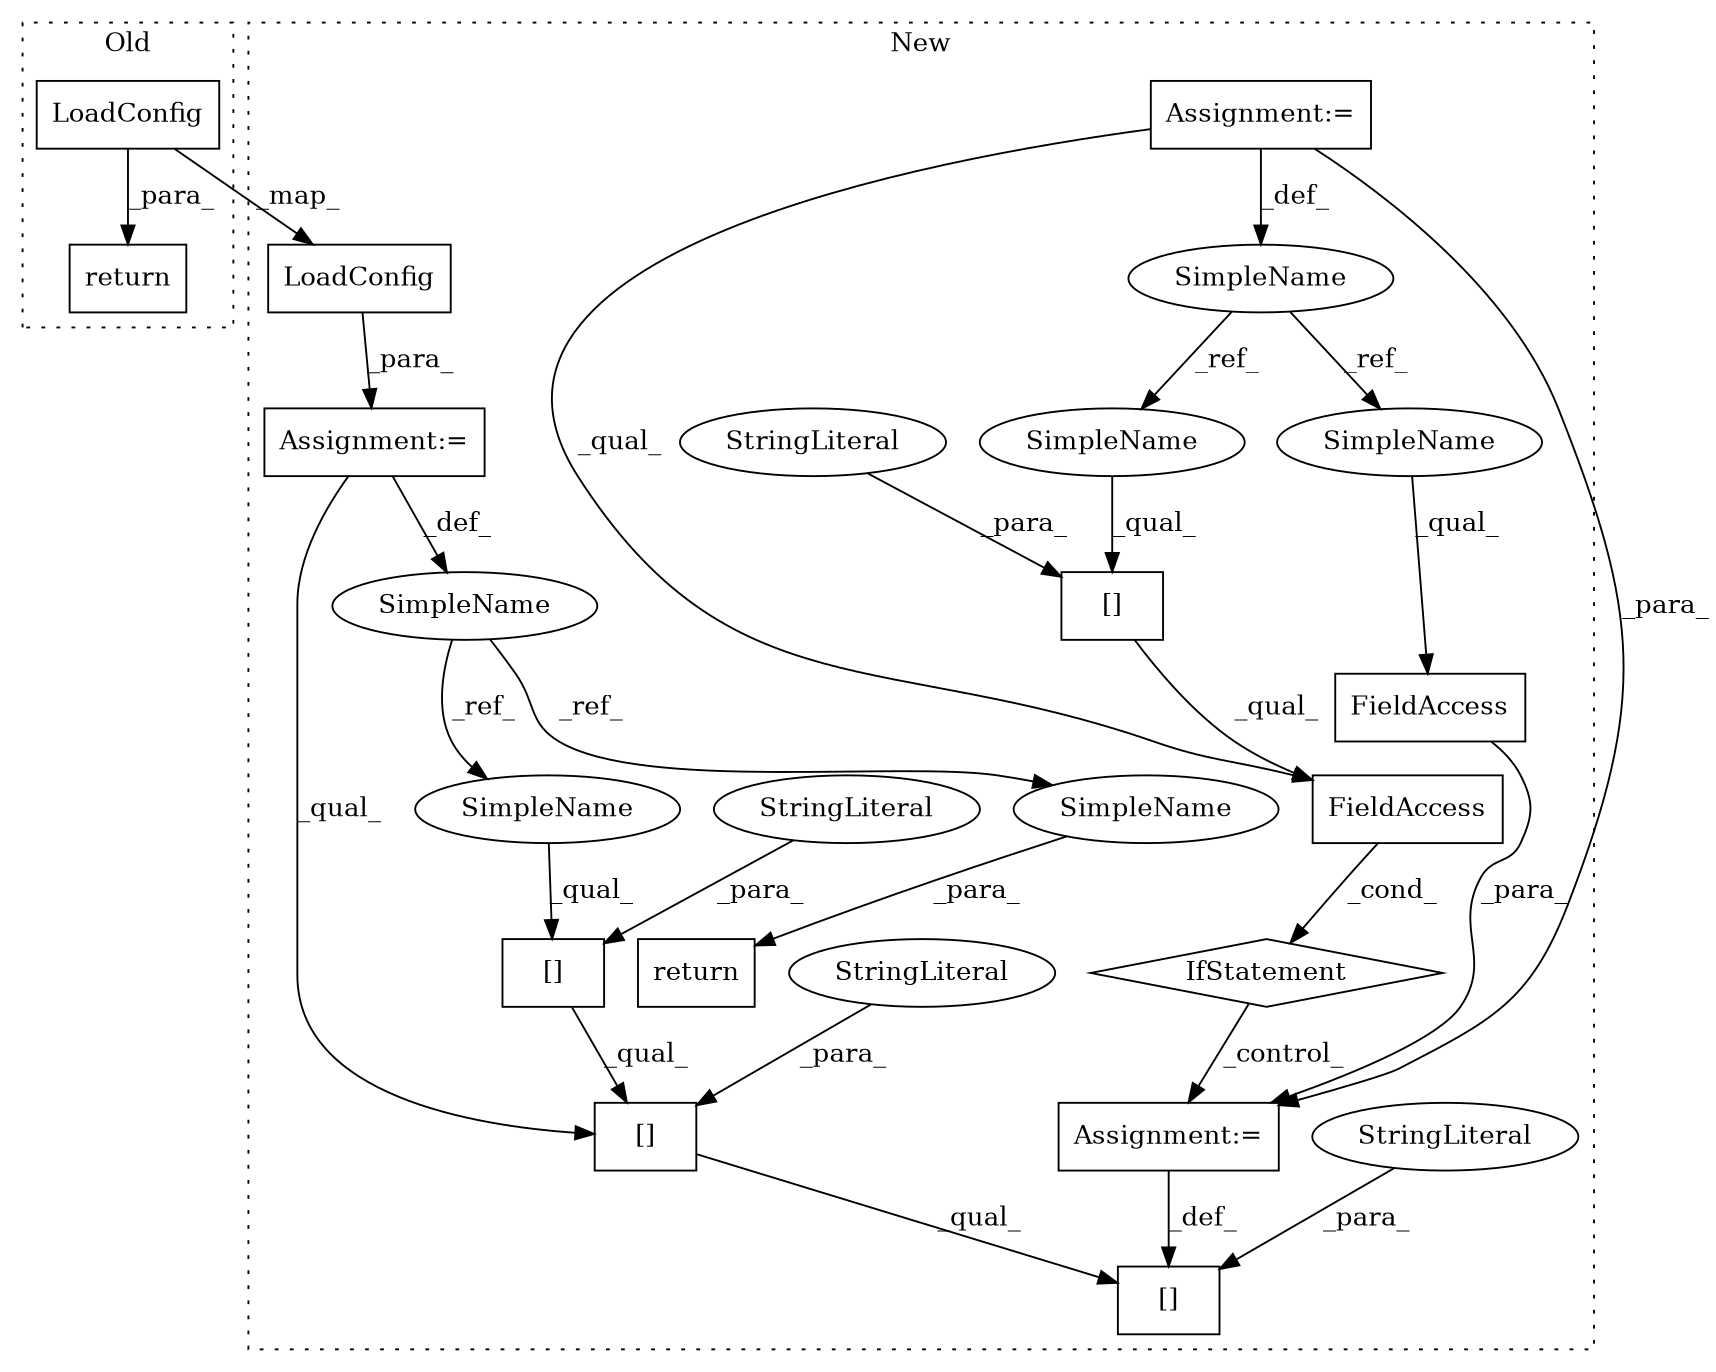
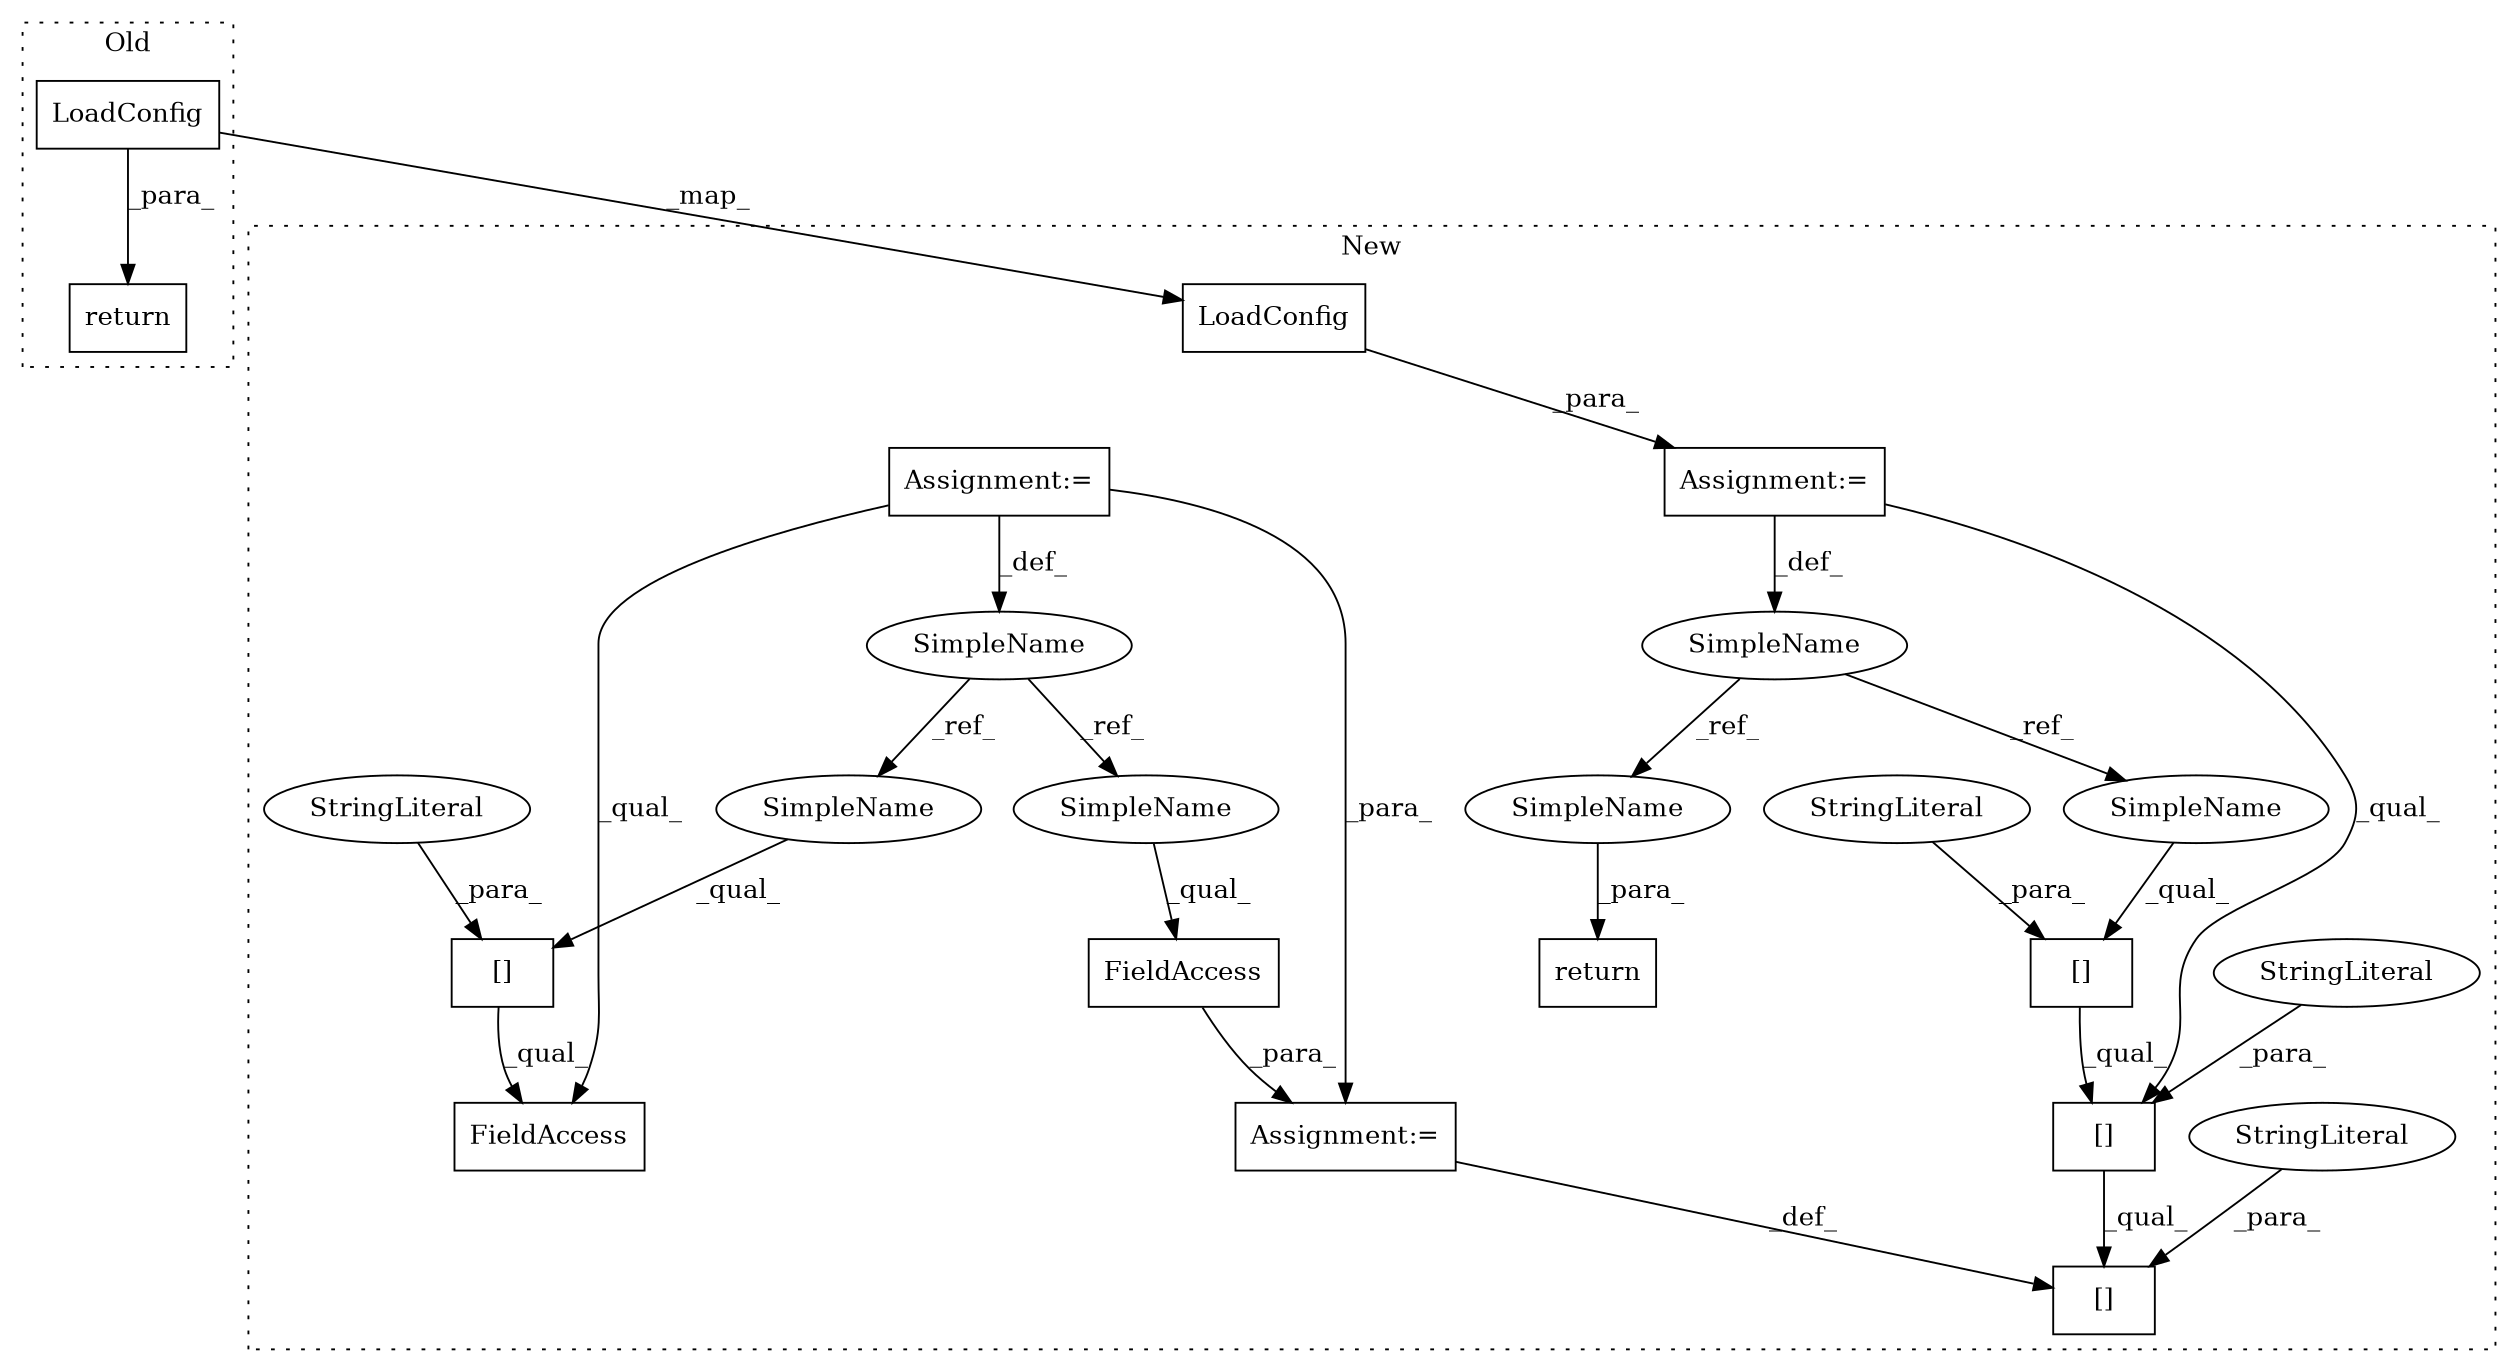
(1267, 973) -> none
